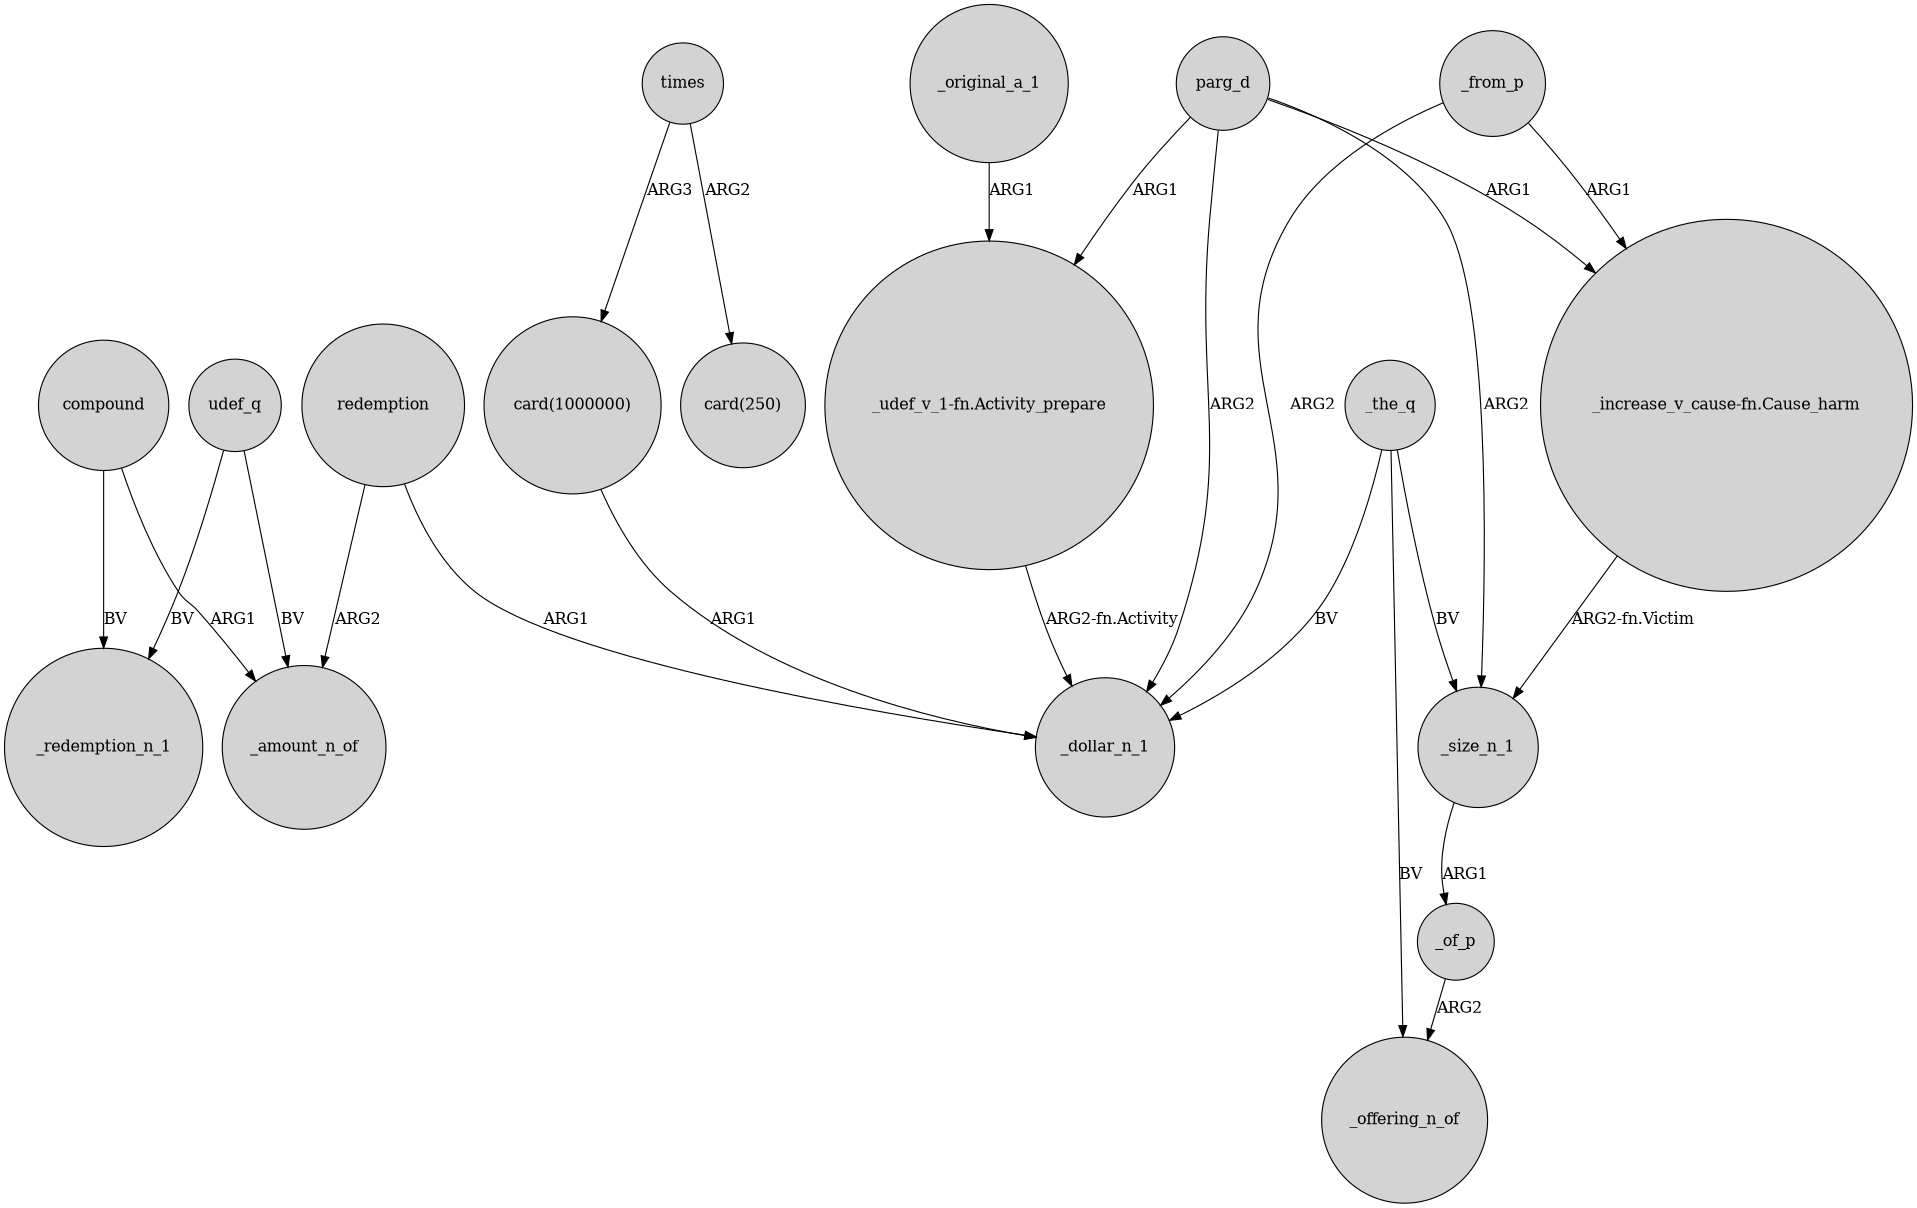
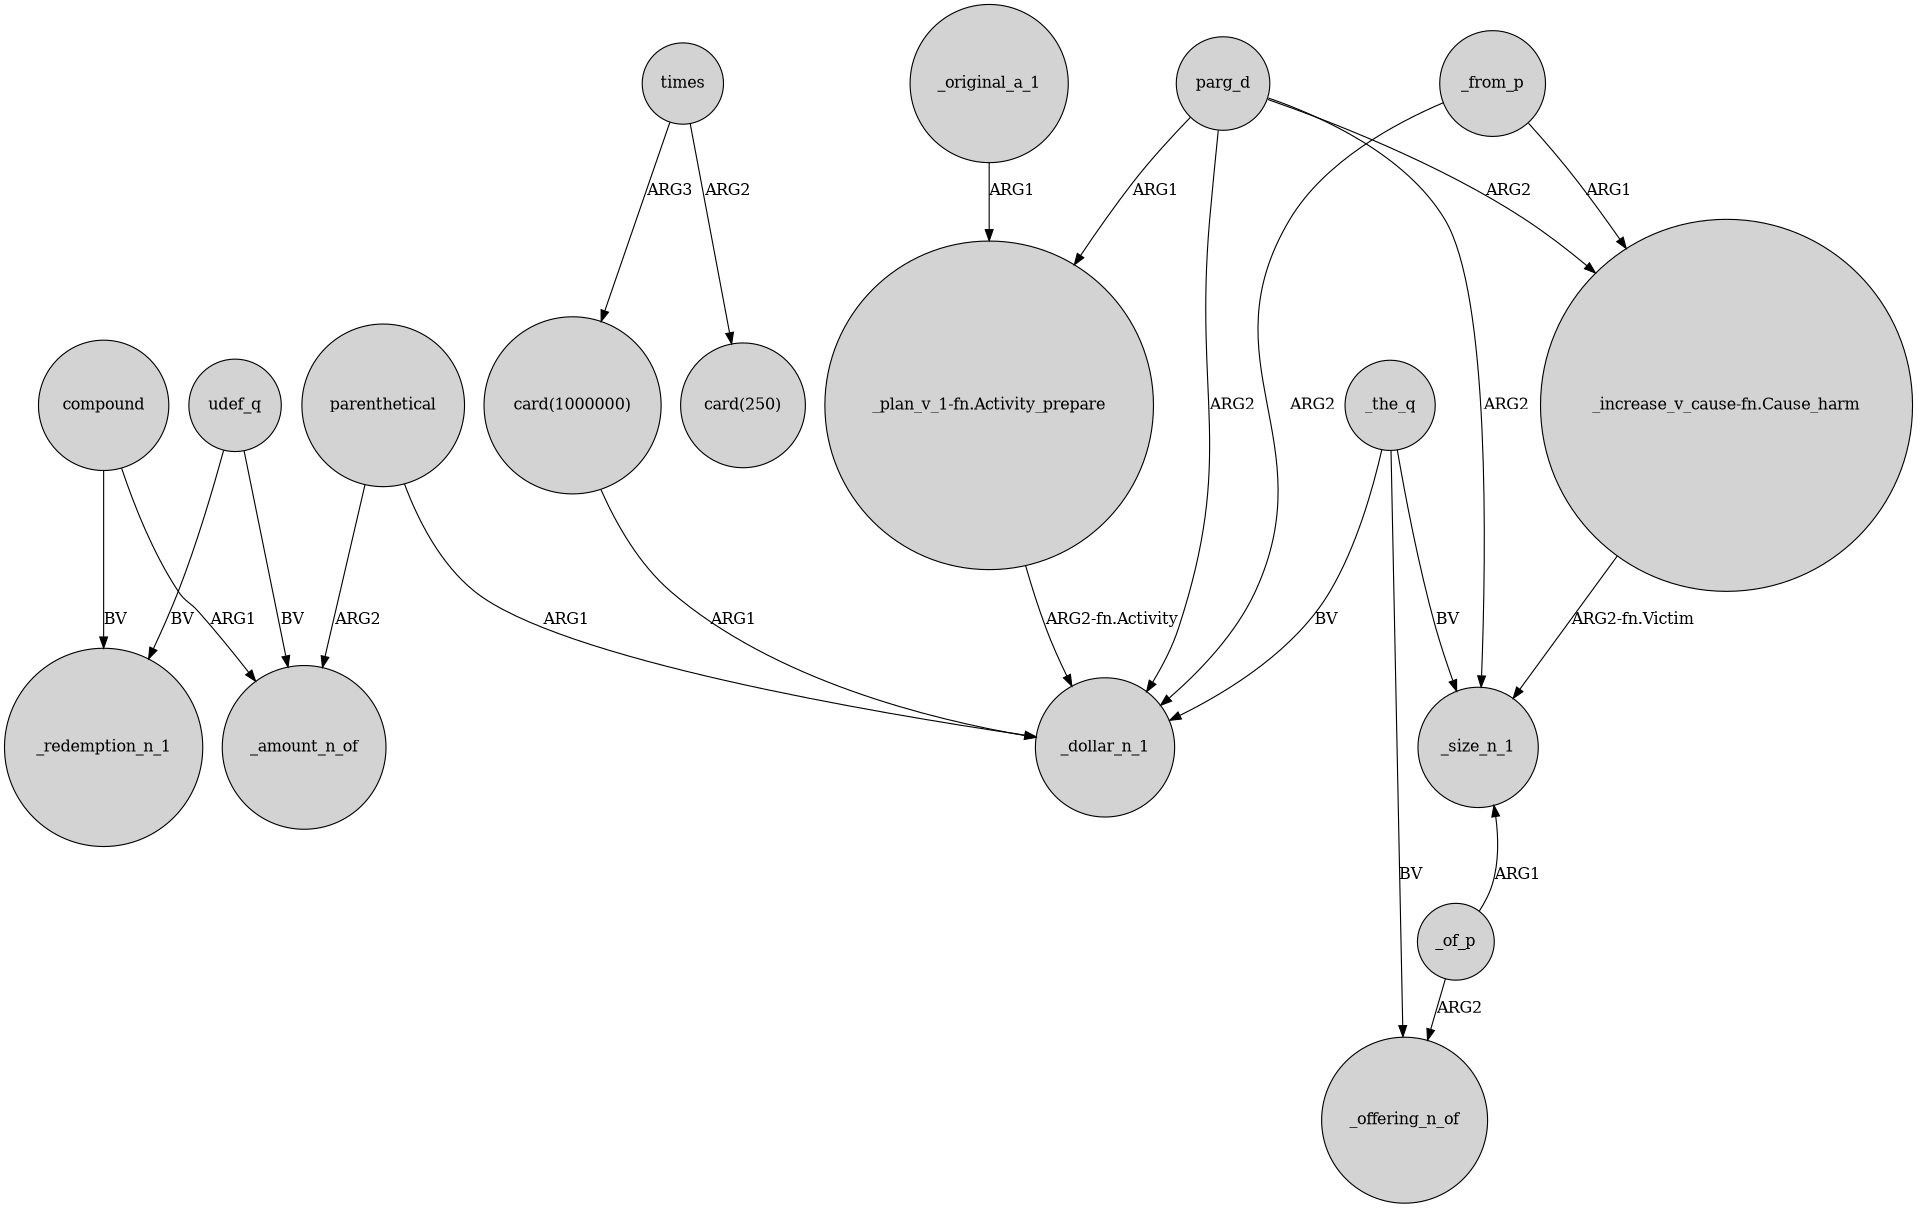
(1509, 191) -> (1509, 191)
(383, 405) -> (383, 405)
(989, 405) -> (989, 405)
(1443, 847) -> (1496, 865)
